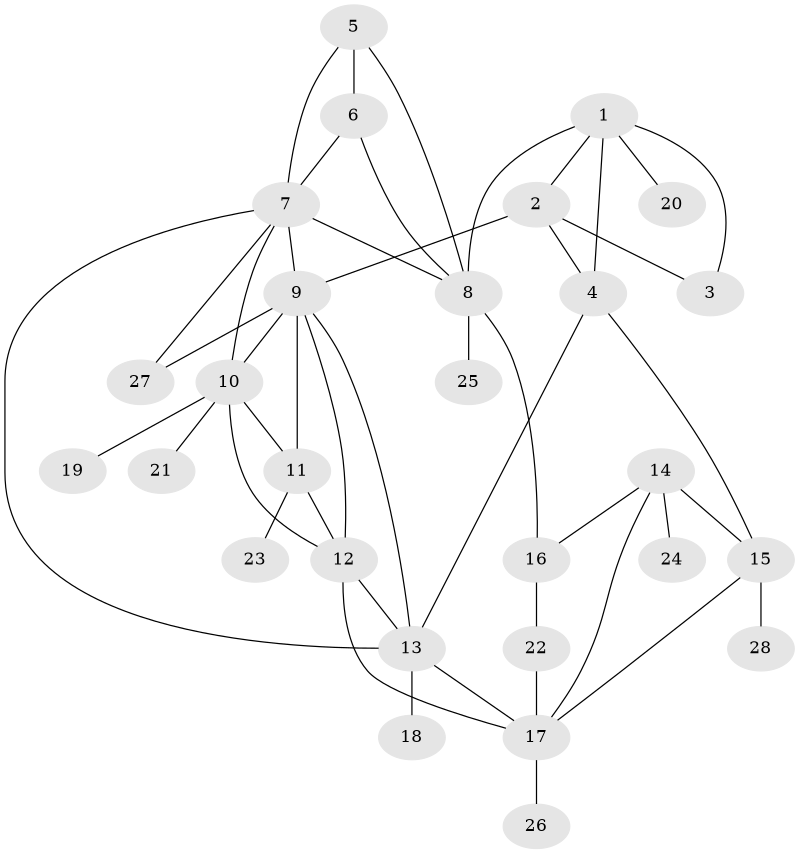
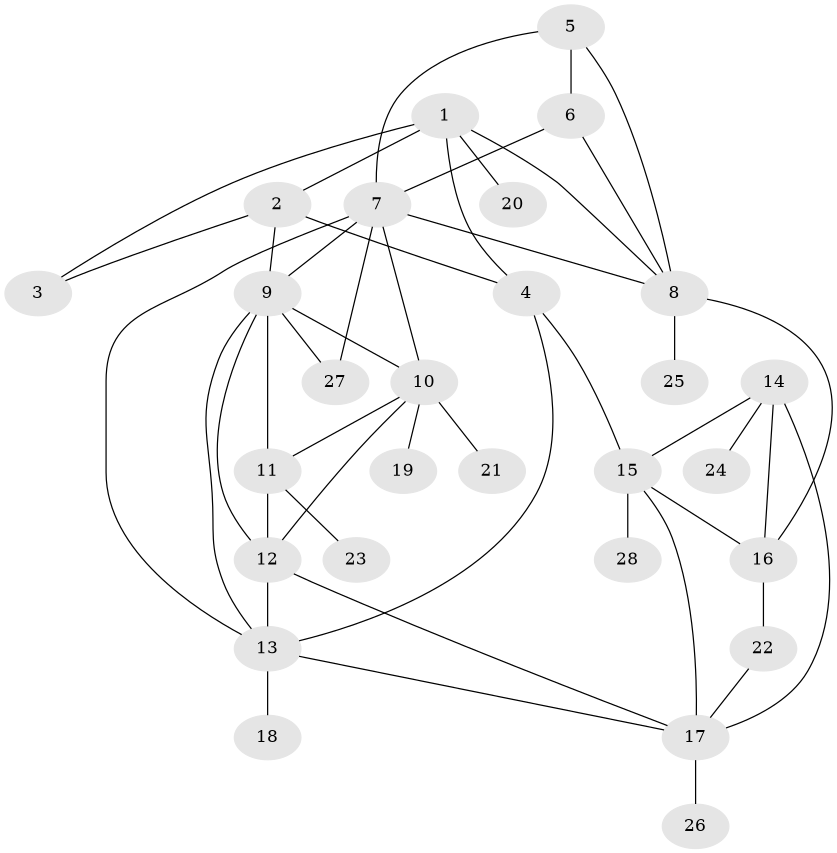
none -> (696, 516)
